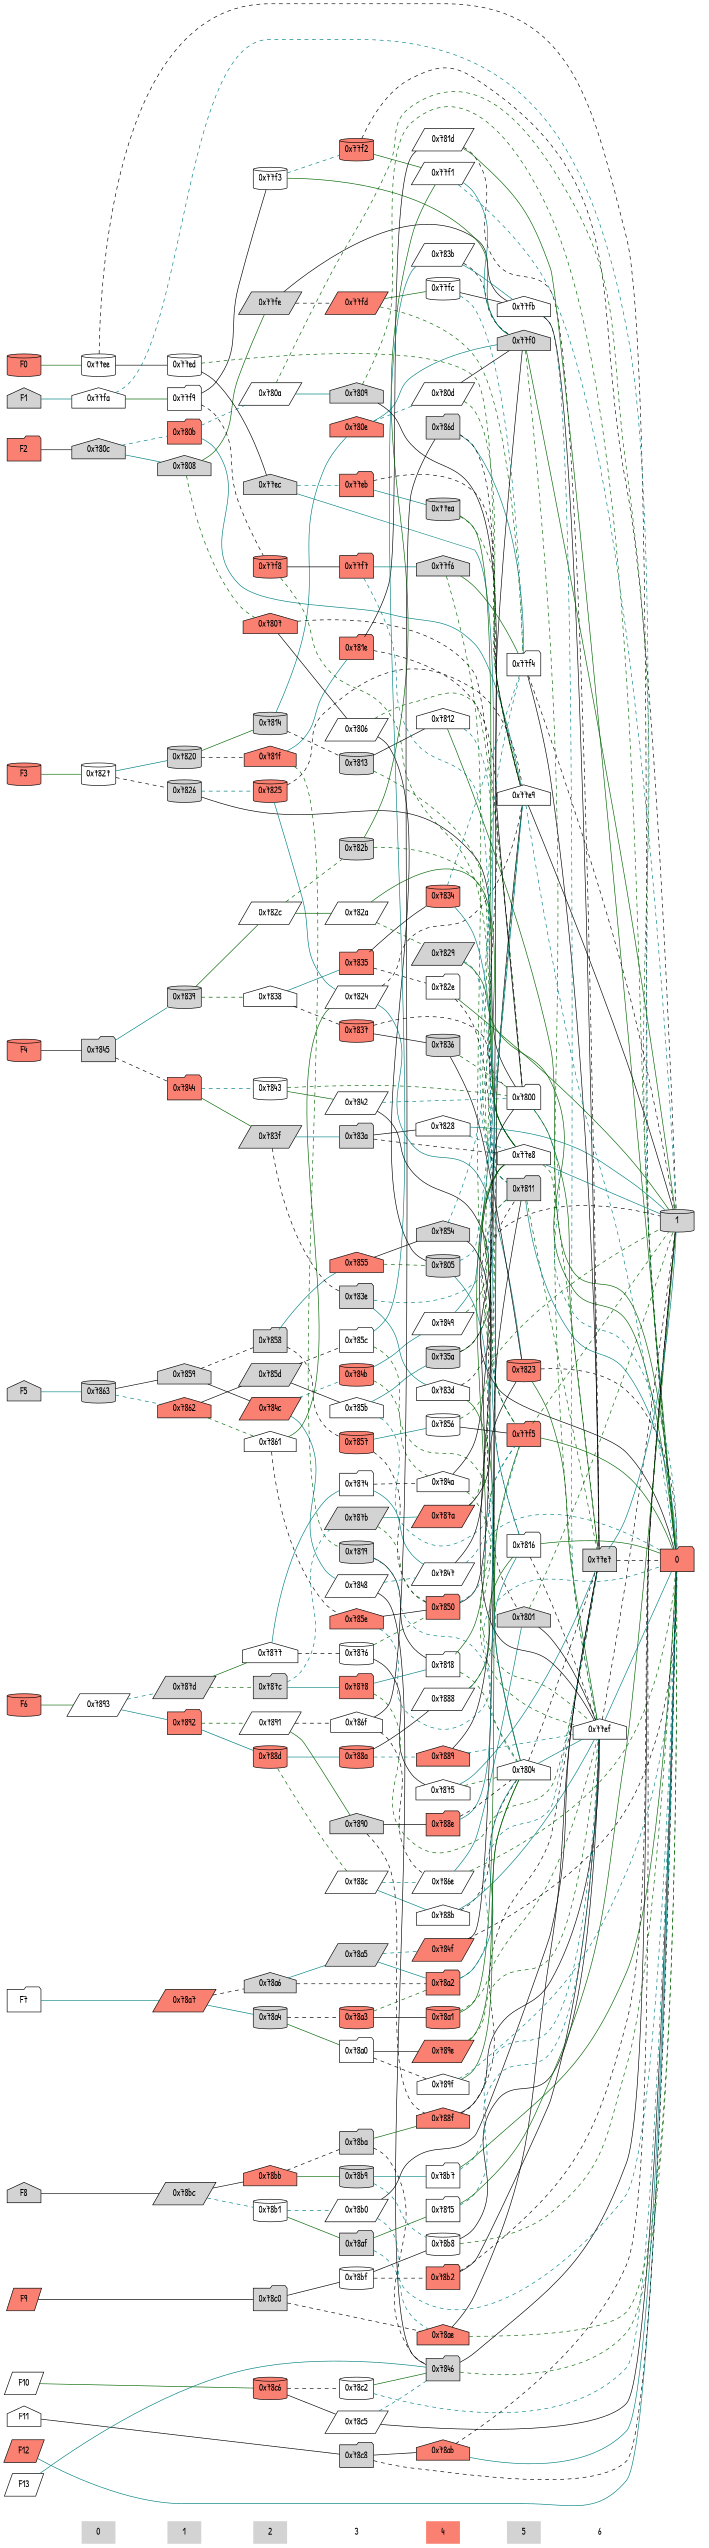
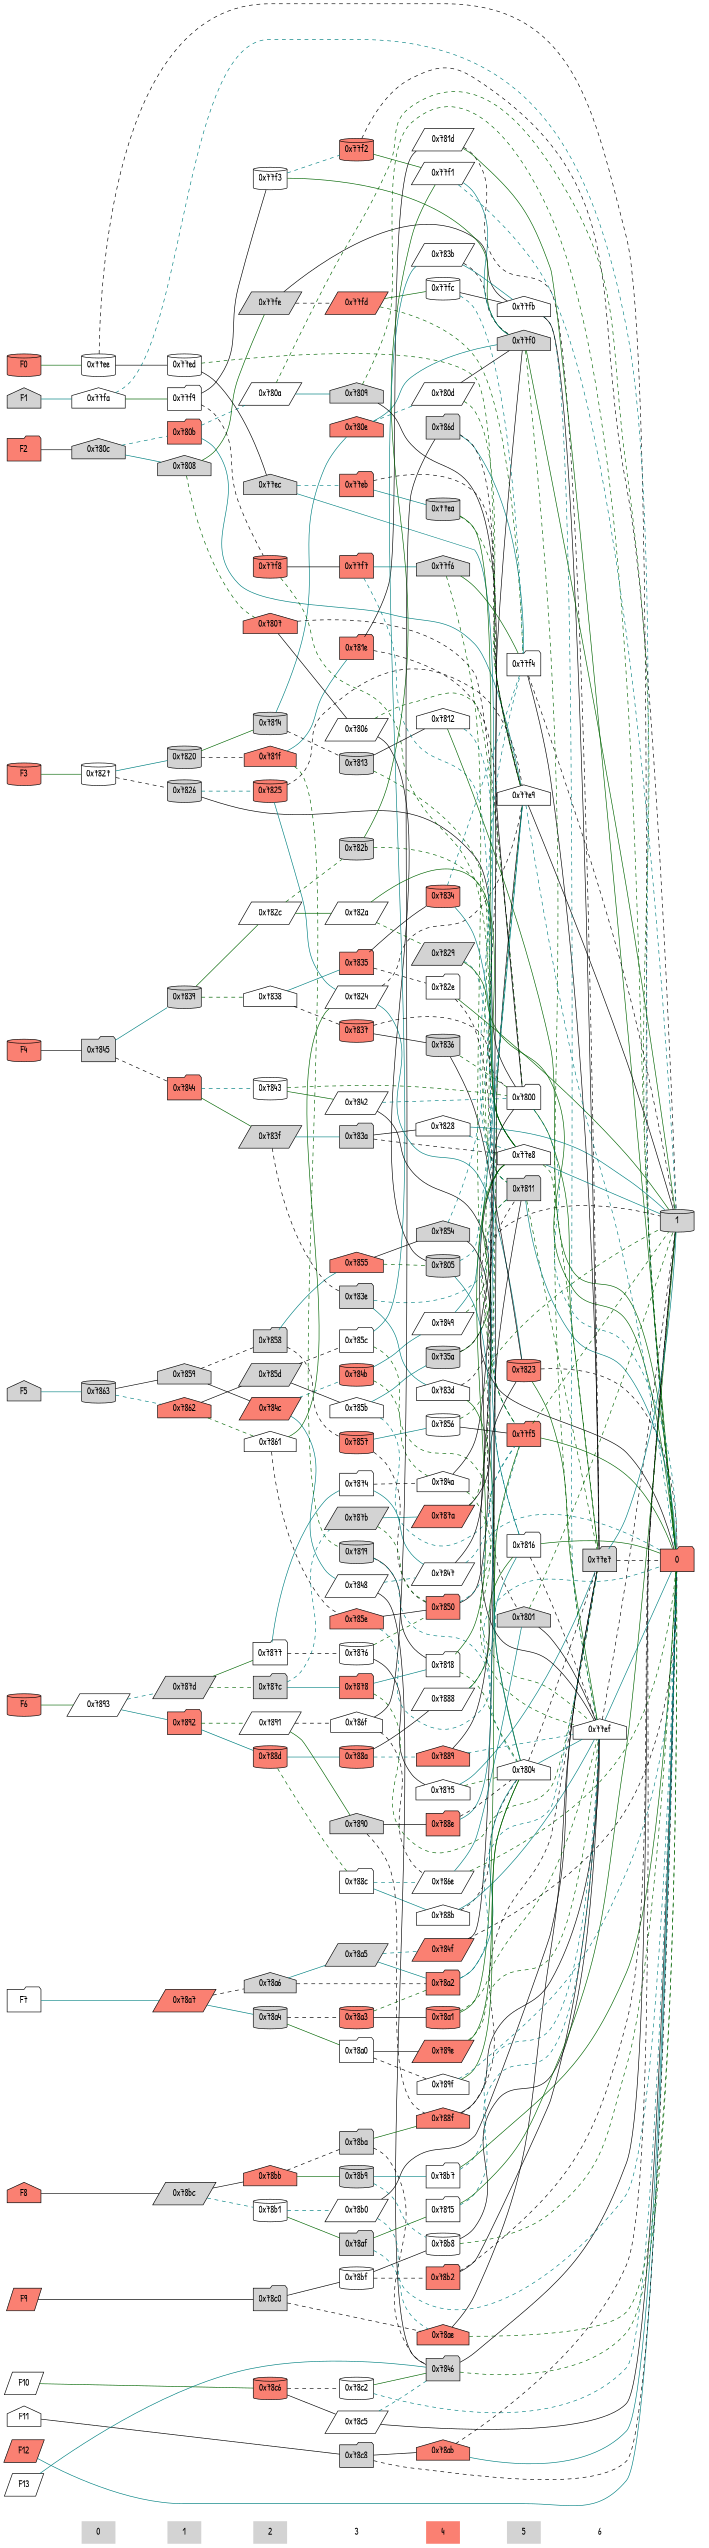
(270, 1654) -> (270, 1654)
(357, 1882) -> (357, 1882)
(24, 2194) -> (24, 2194)
